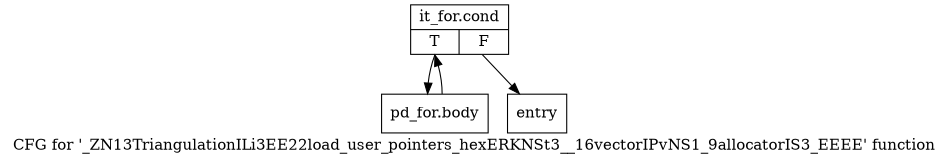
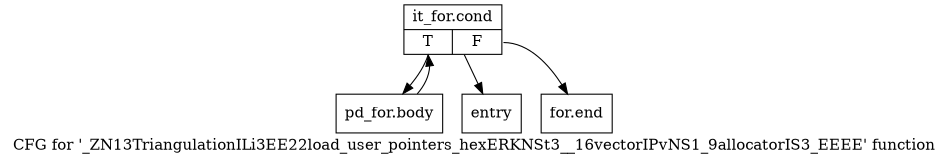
none -> (577, 114)
